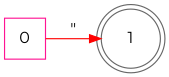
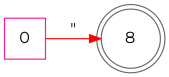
(131, 39) -> (131, 39)
